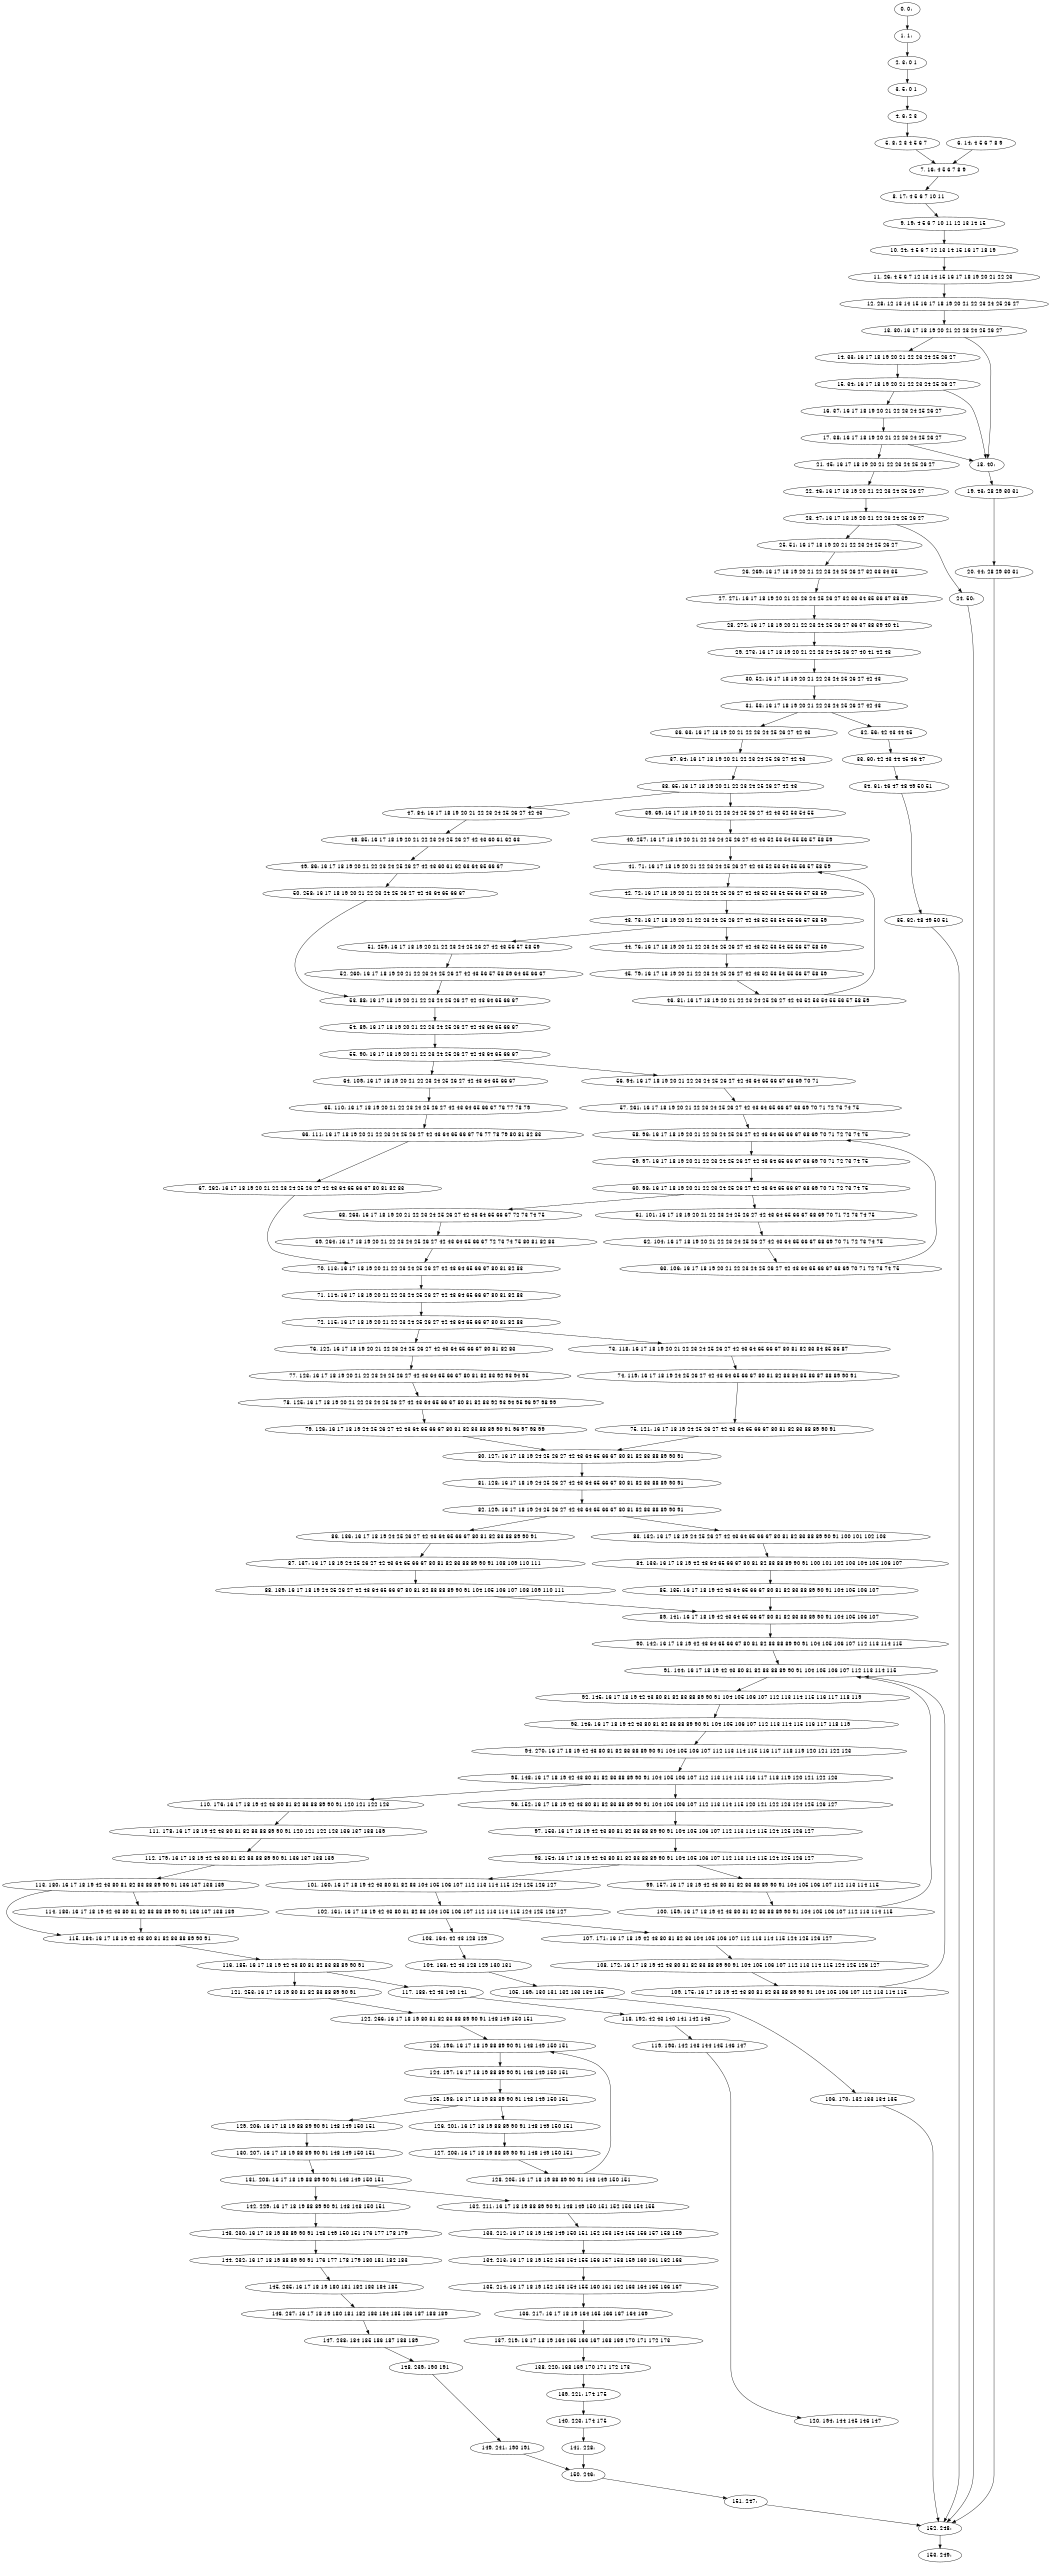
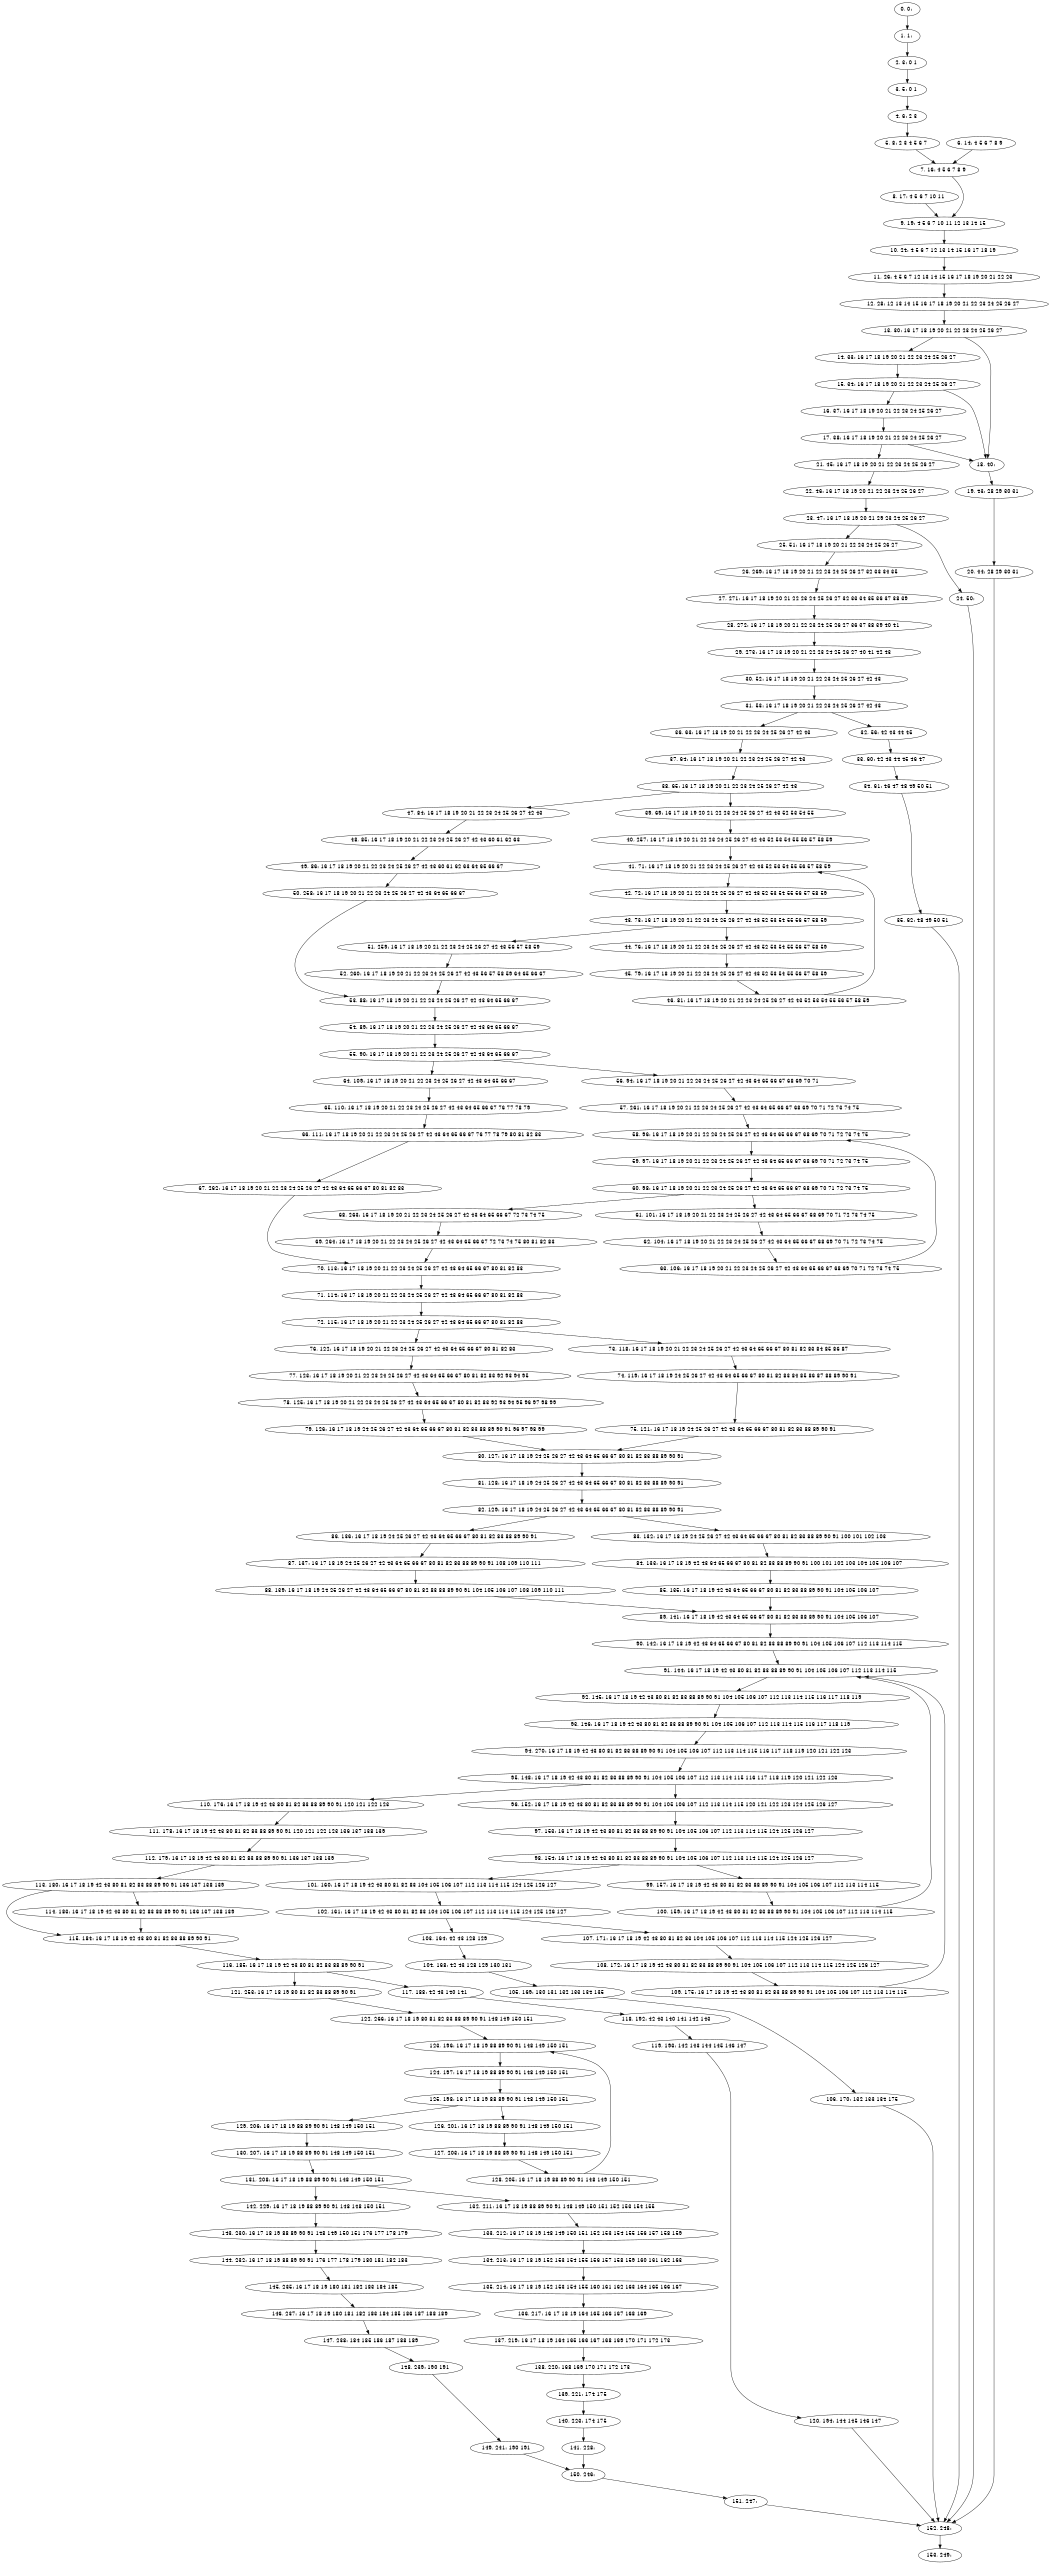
(933, 182) -> (963, 195)
(866, 519) -> (866, 519)
(862, 2100) -> (862, 2100)
(583, 2314) -> (583, 2314)
none -> (892, 2474)
